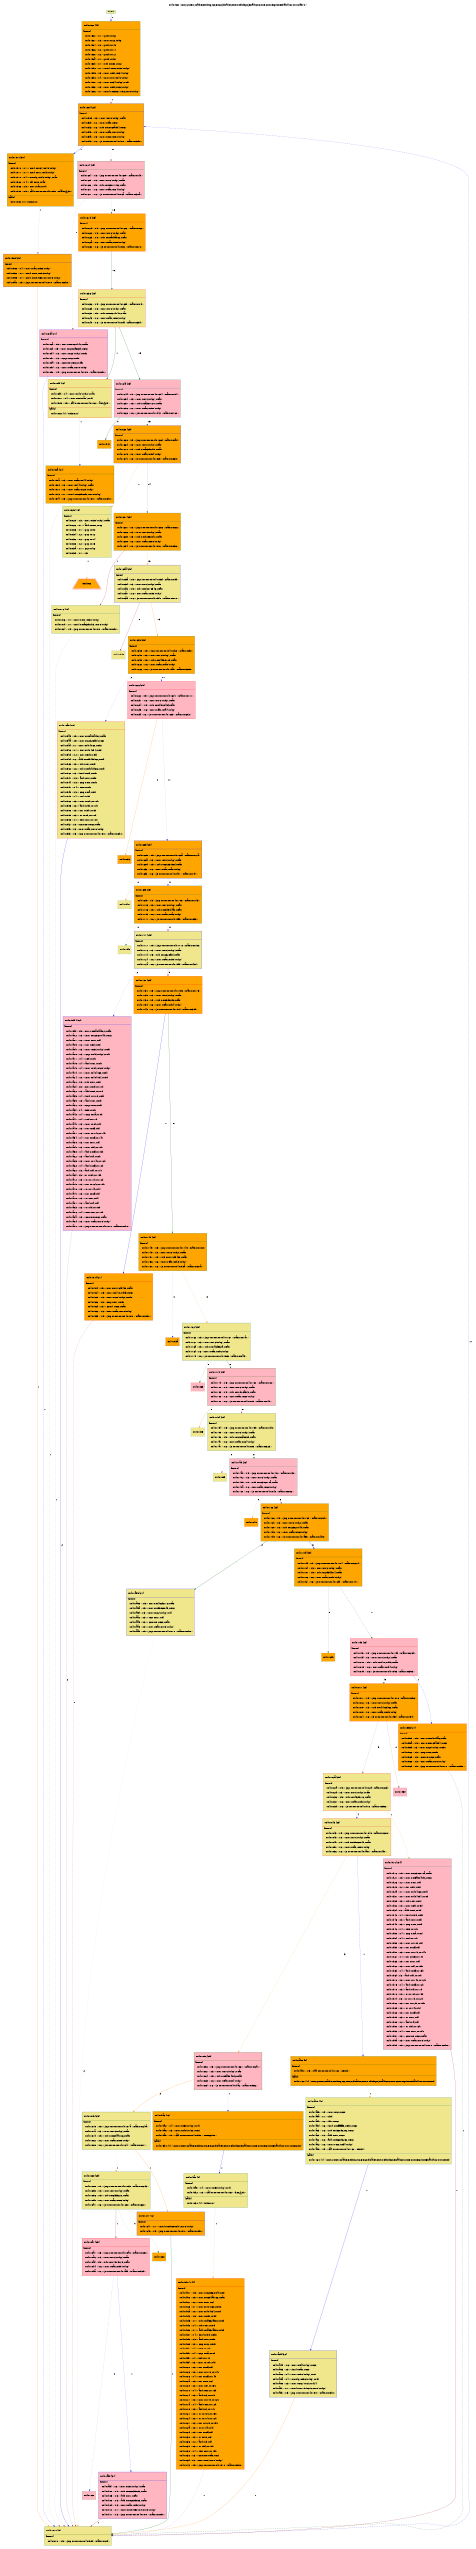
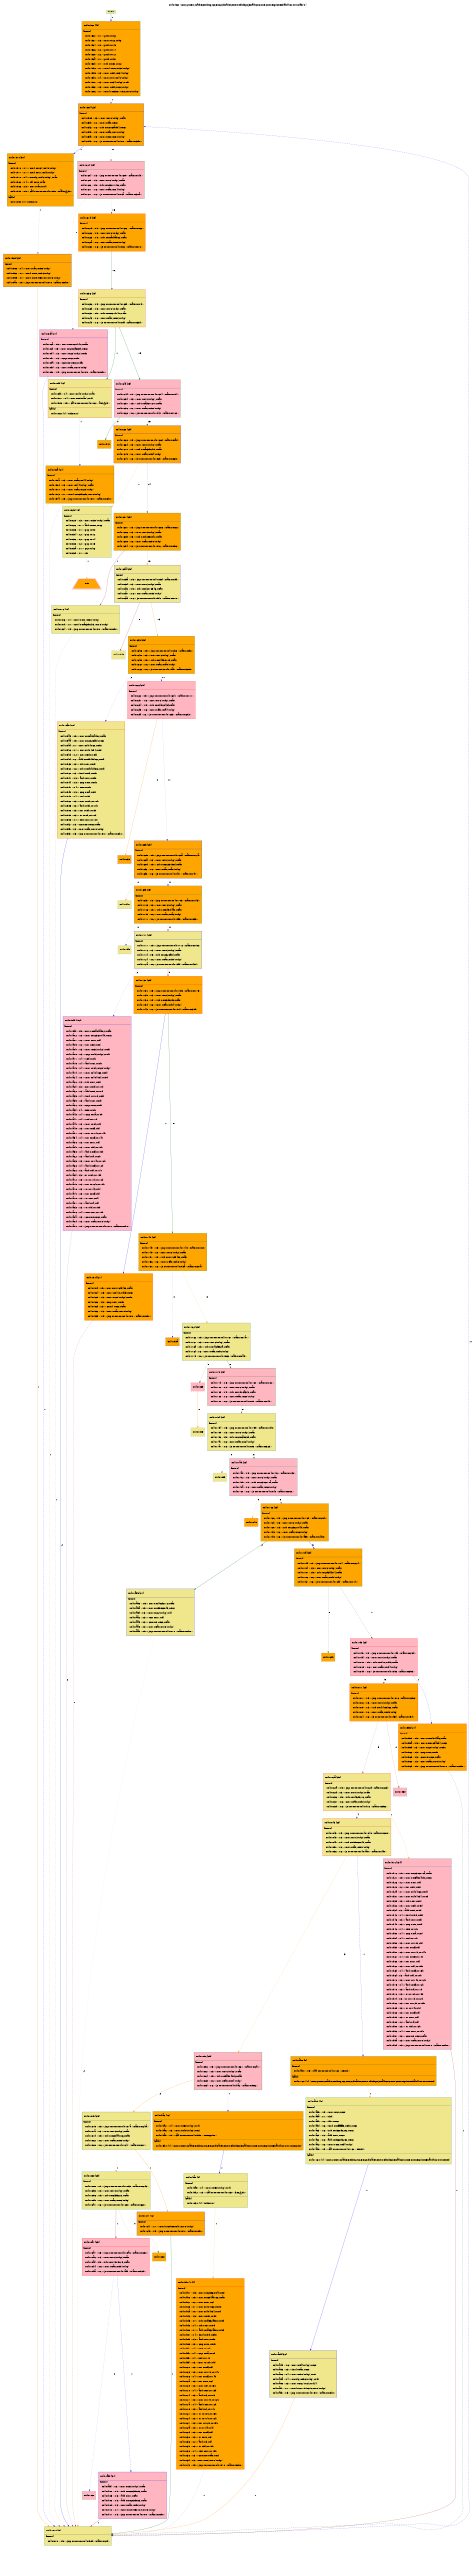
(87, 584) -> (87, 584)
(205, 1415) -> (198, 1409)
